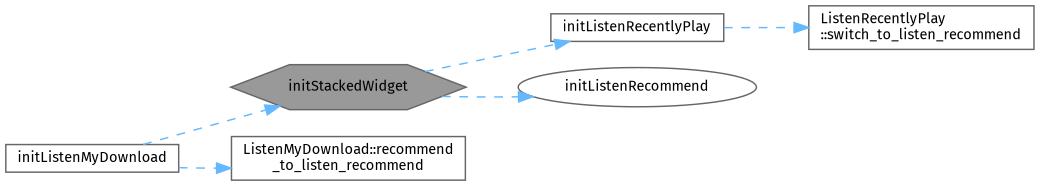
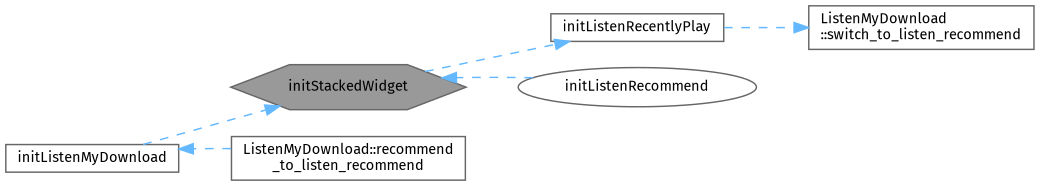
(921, 28) -> (921, 28)
(480, 97) -> (495, 77)
(197, 168) -> (212, 149)
